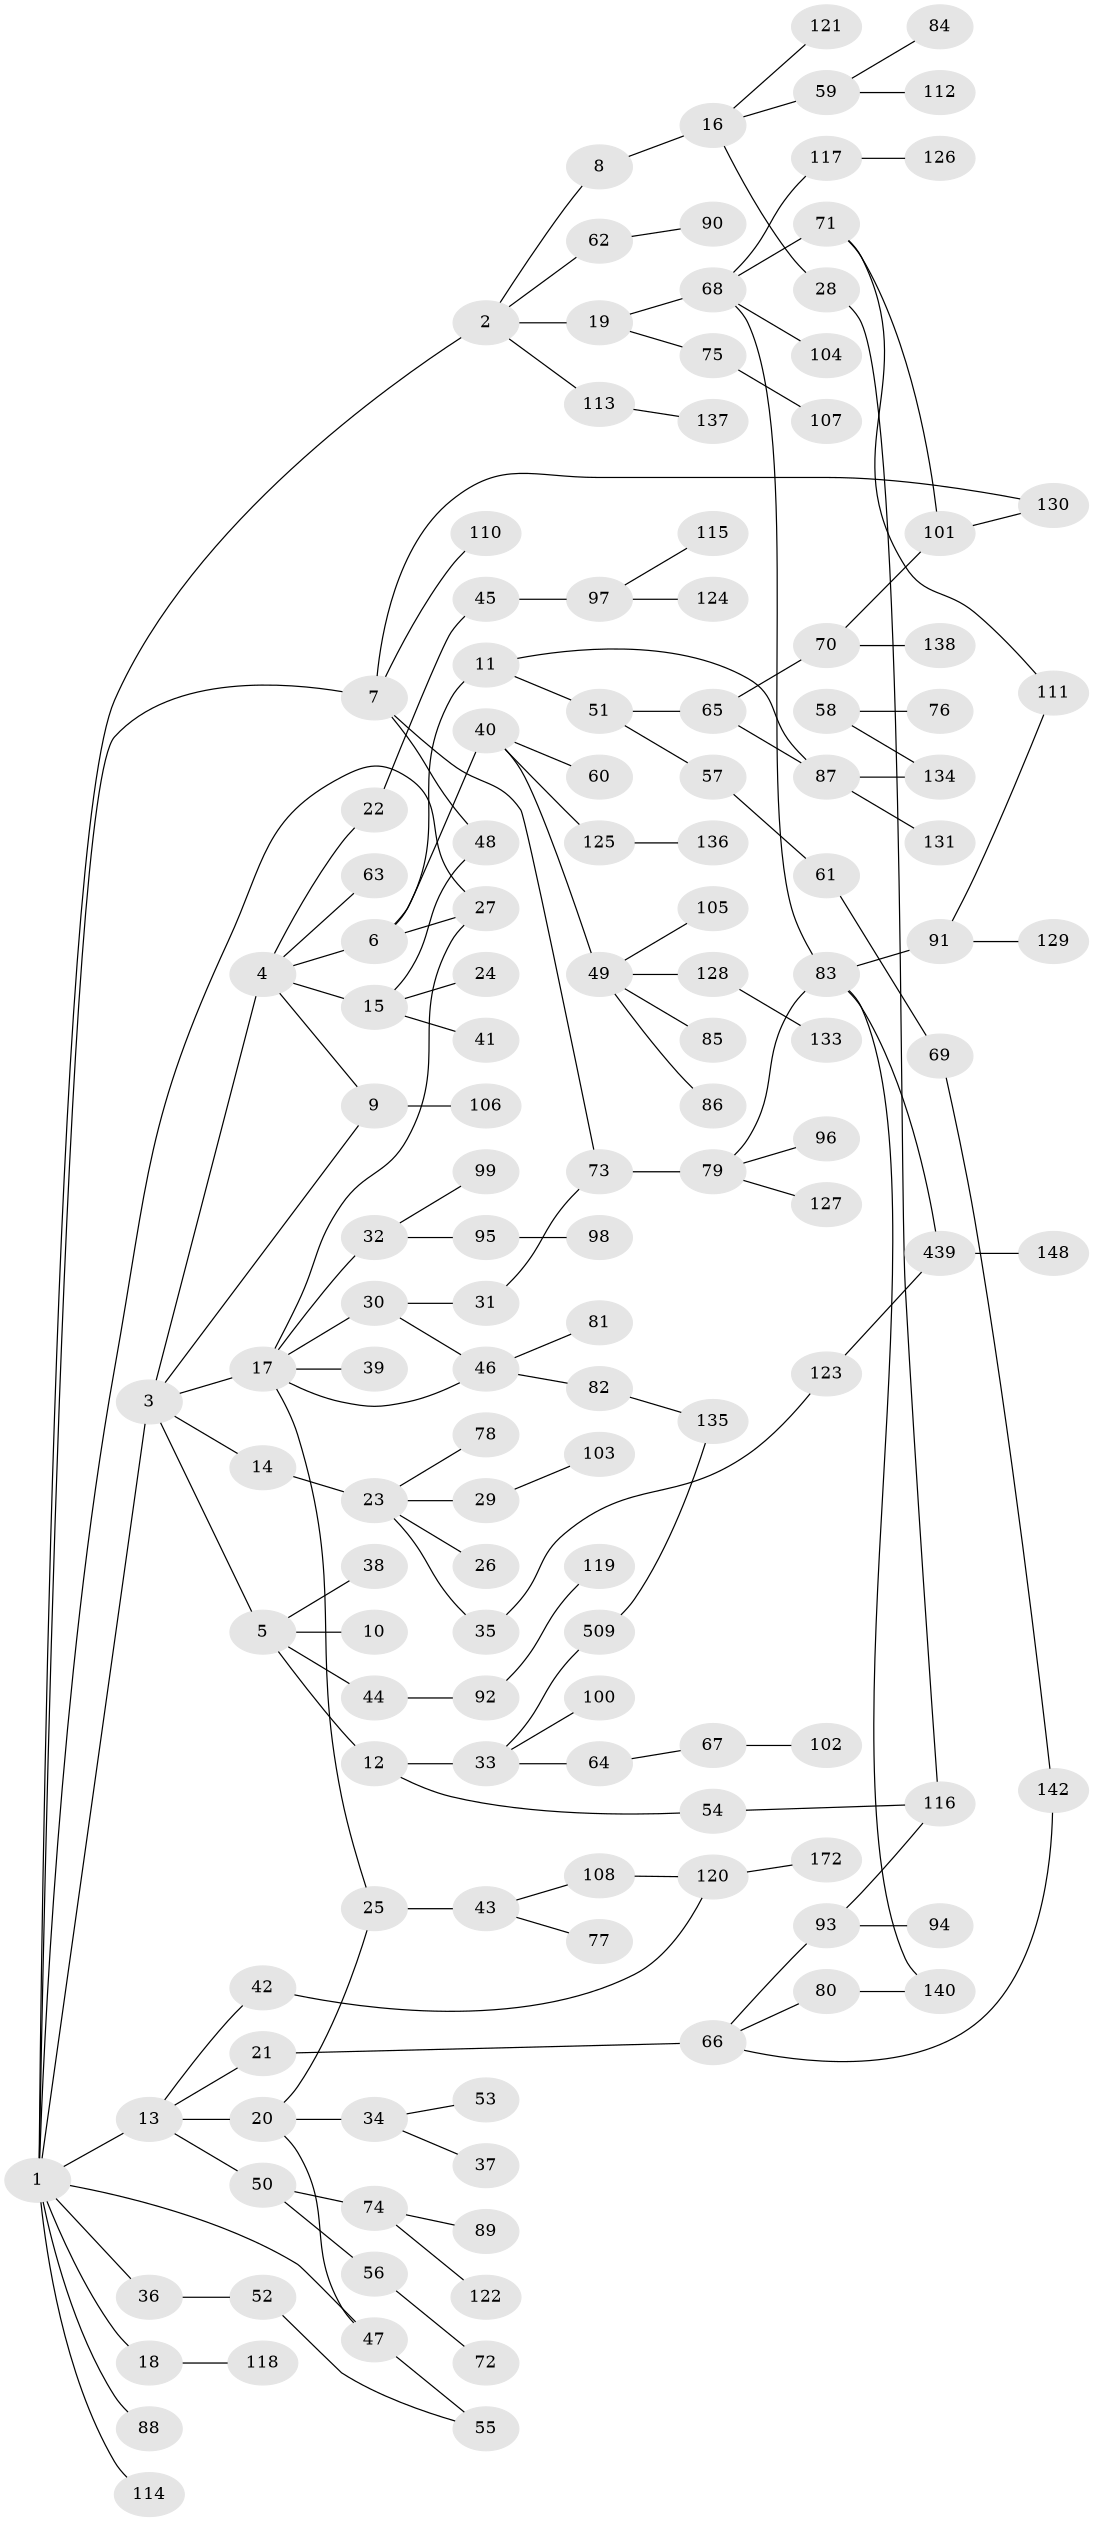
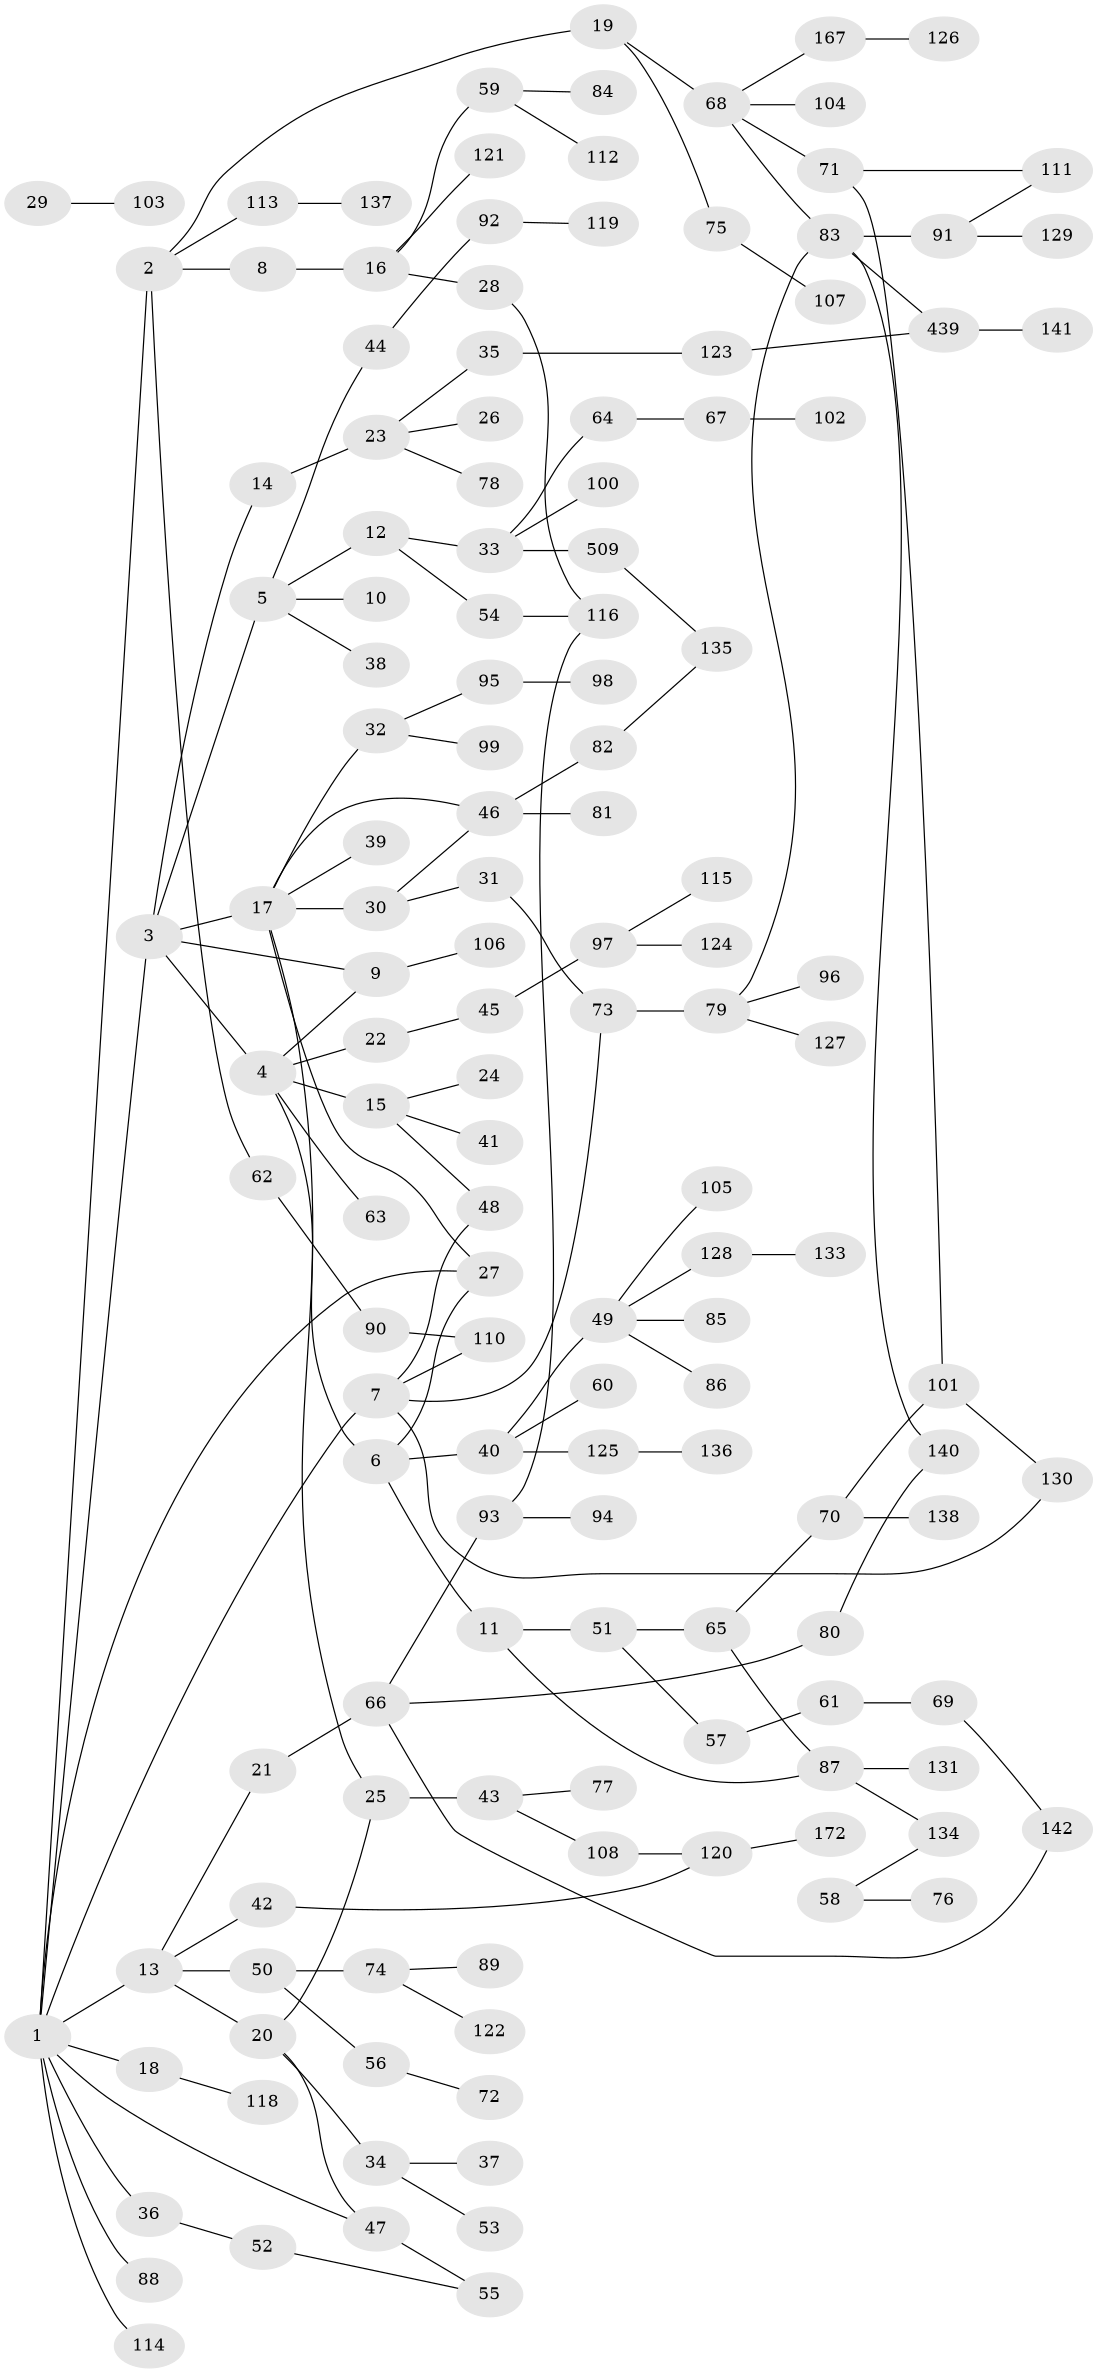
(827, 158) -> (830, 39)
(1054, 1253) -> (1057, 330)
none -> (433, 1335)
(430, 1501) -> none
